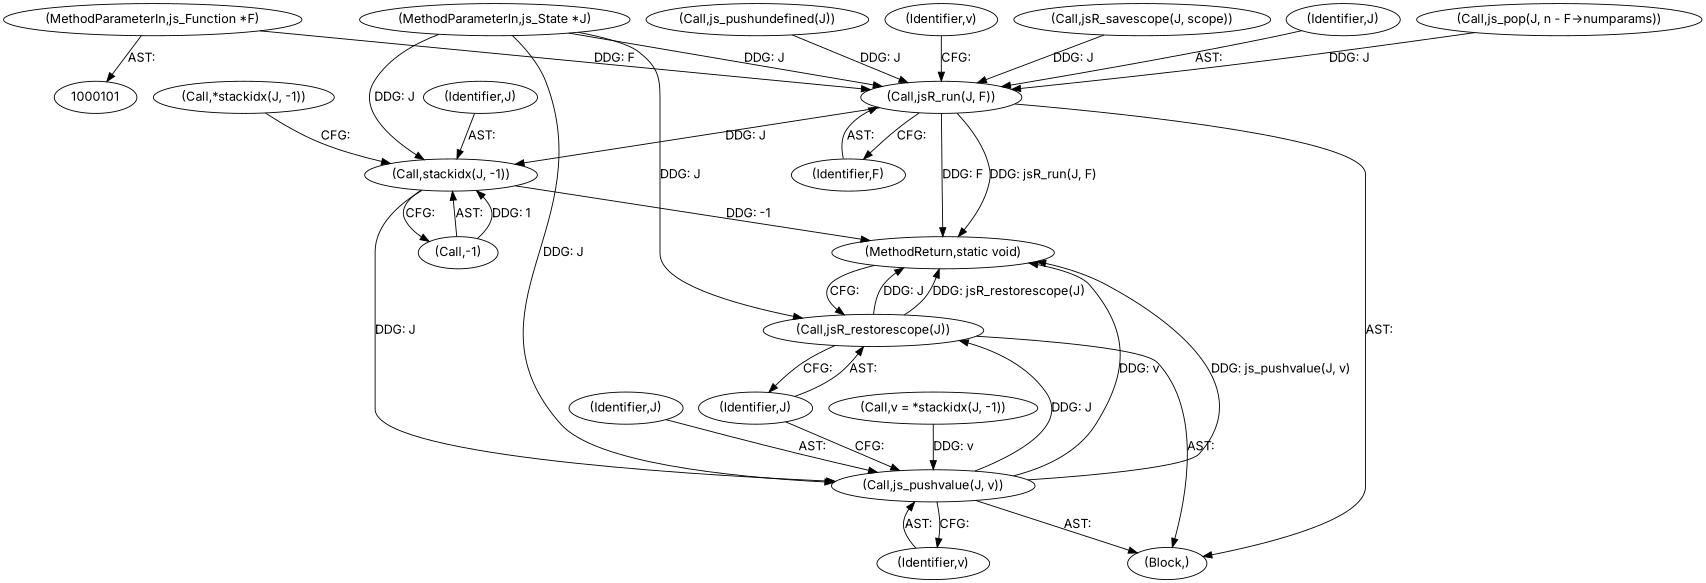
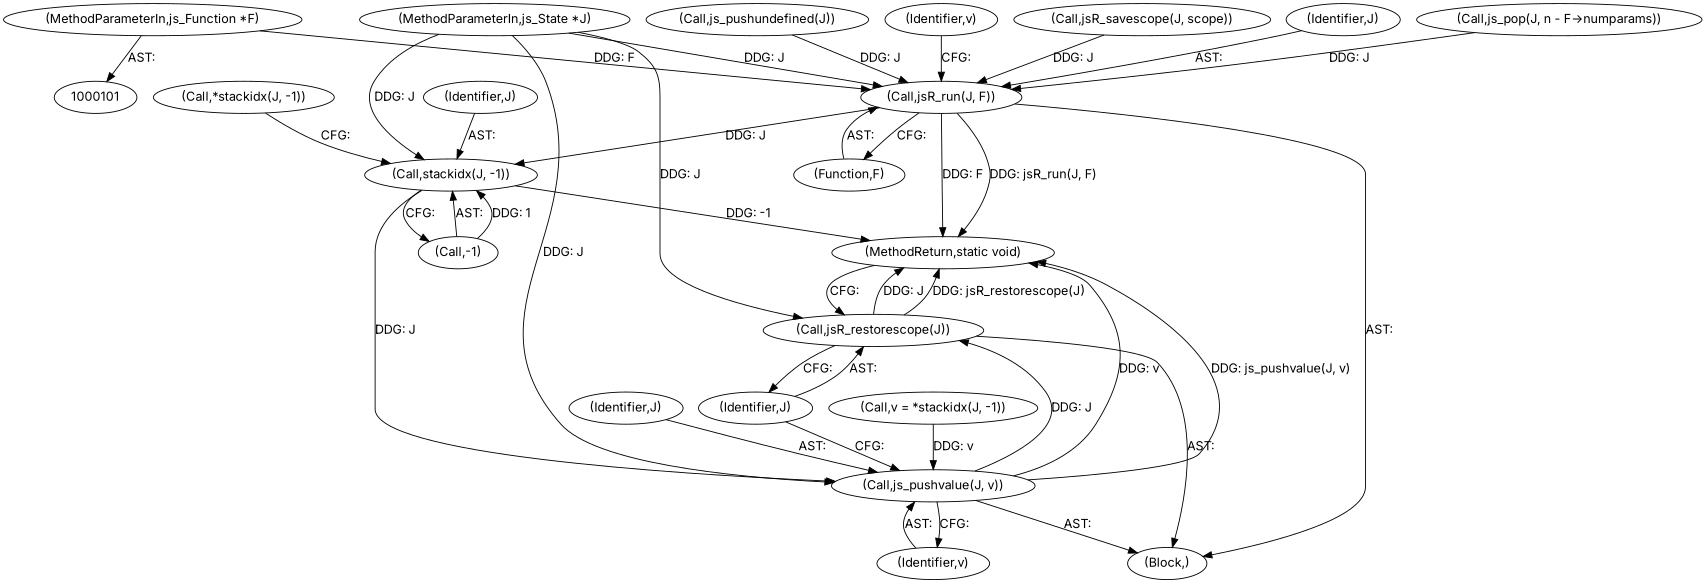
(848, 175) -> (849, 175)
